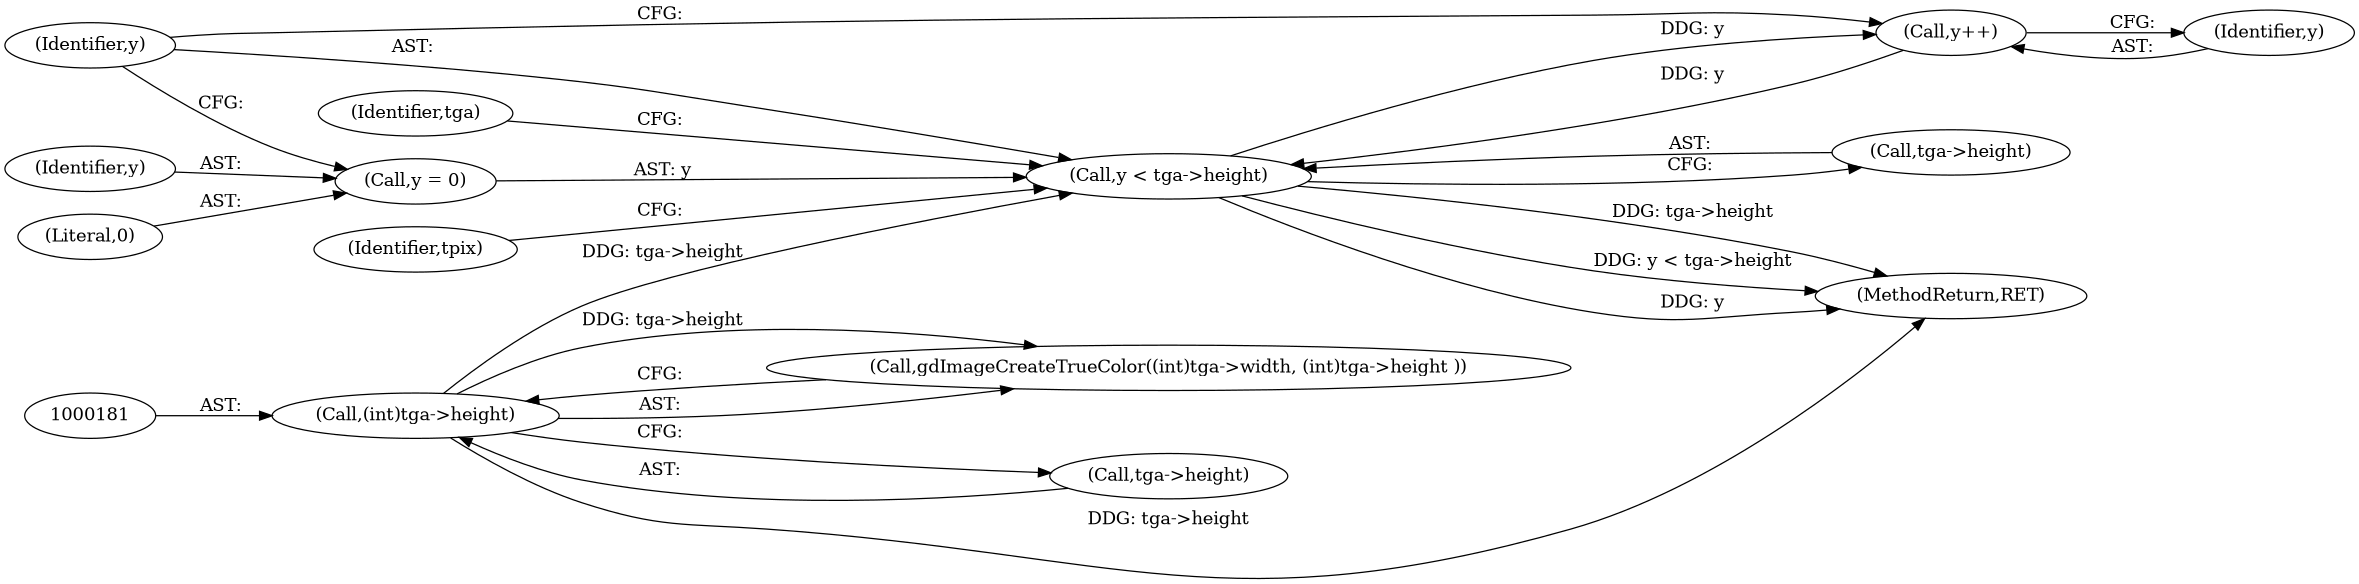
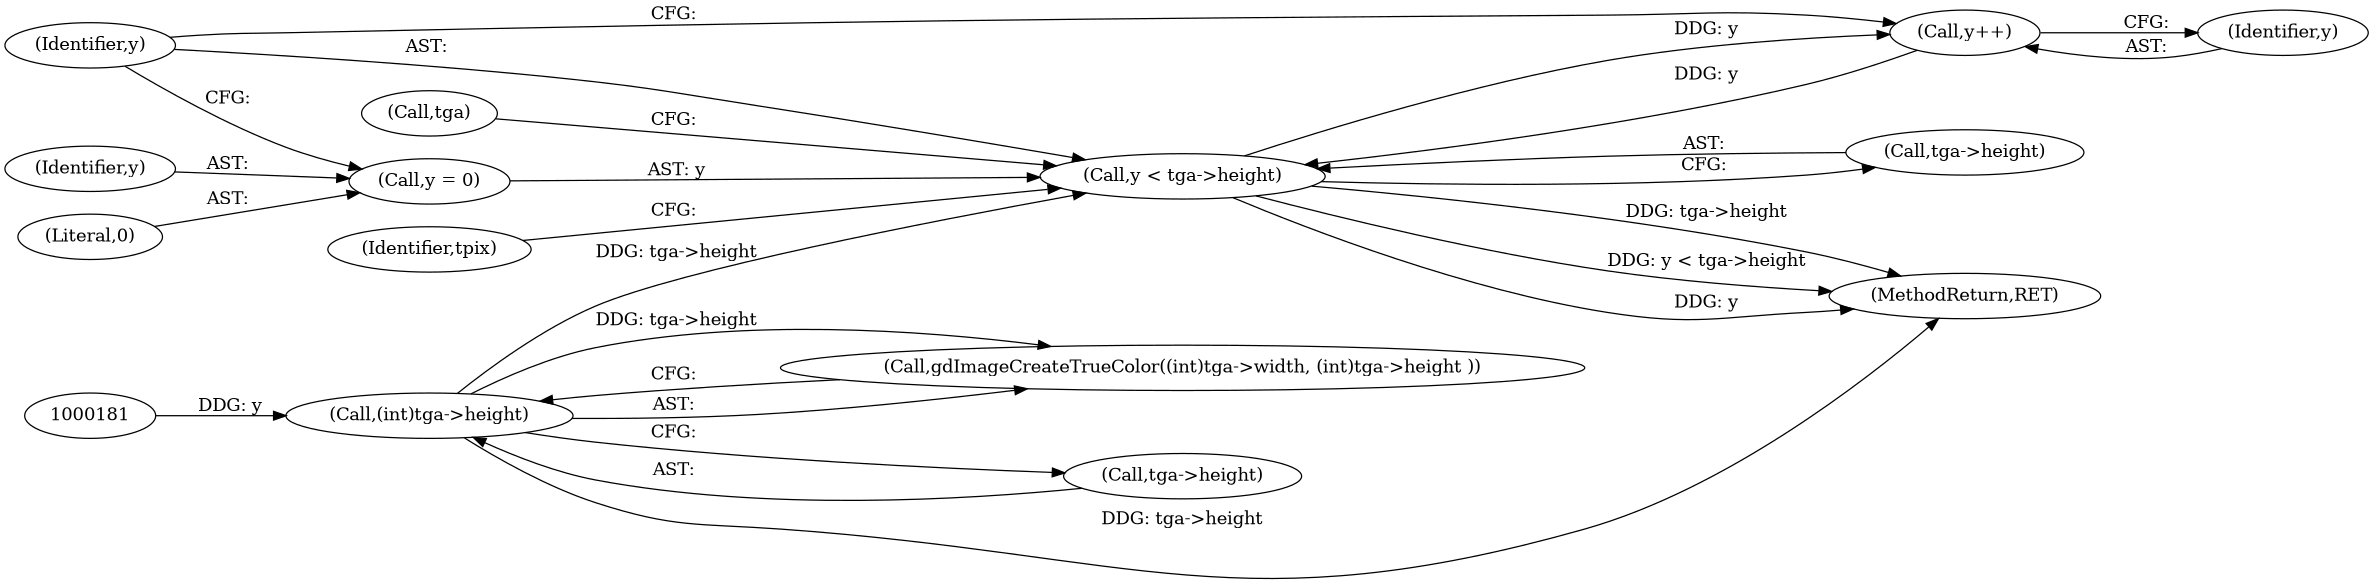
(416, 113) -> (429, 113)
(224, 406) -> (231, 406)
